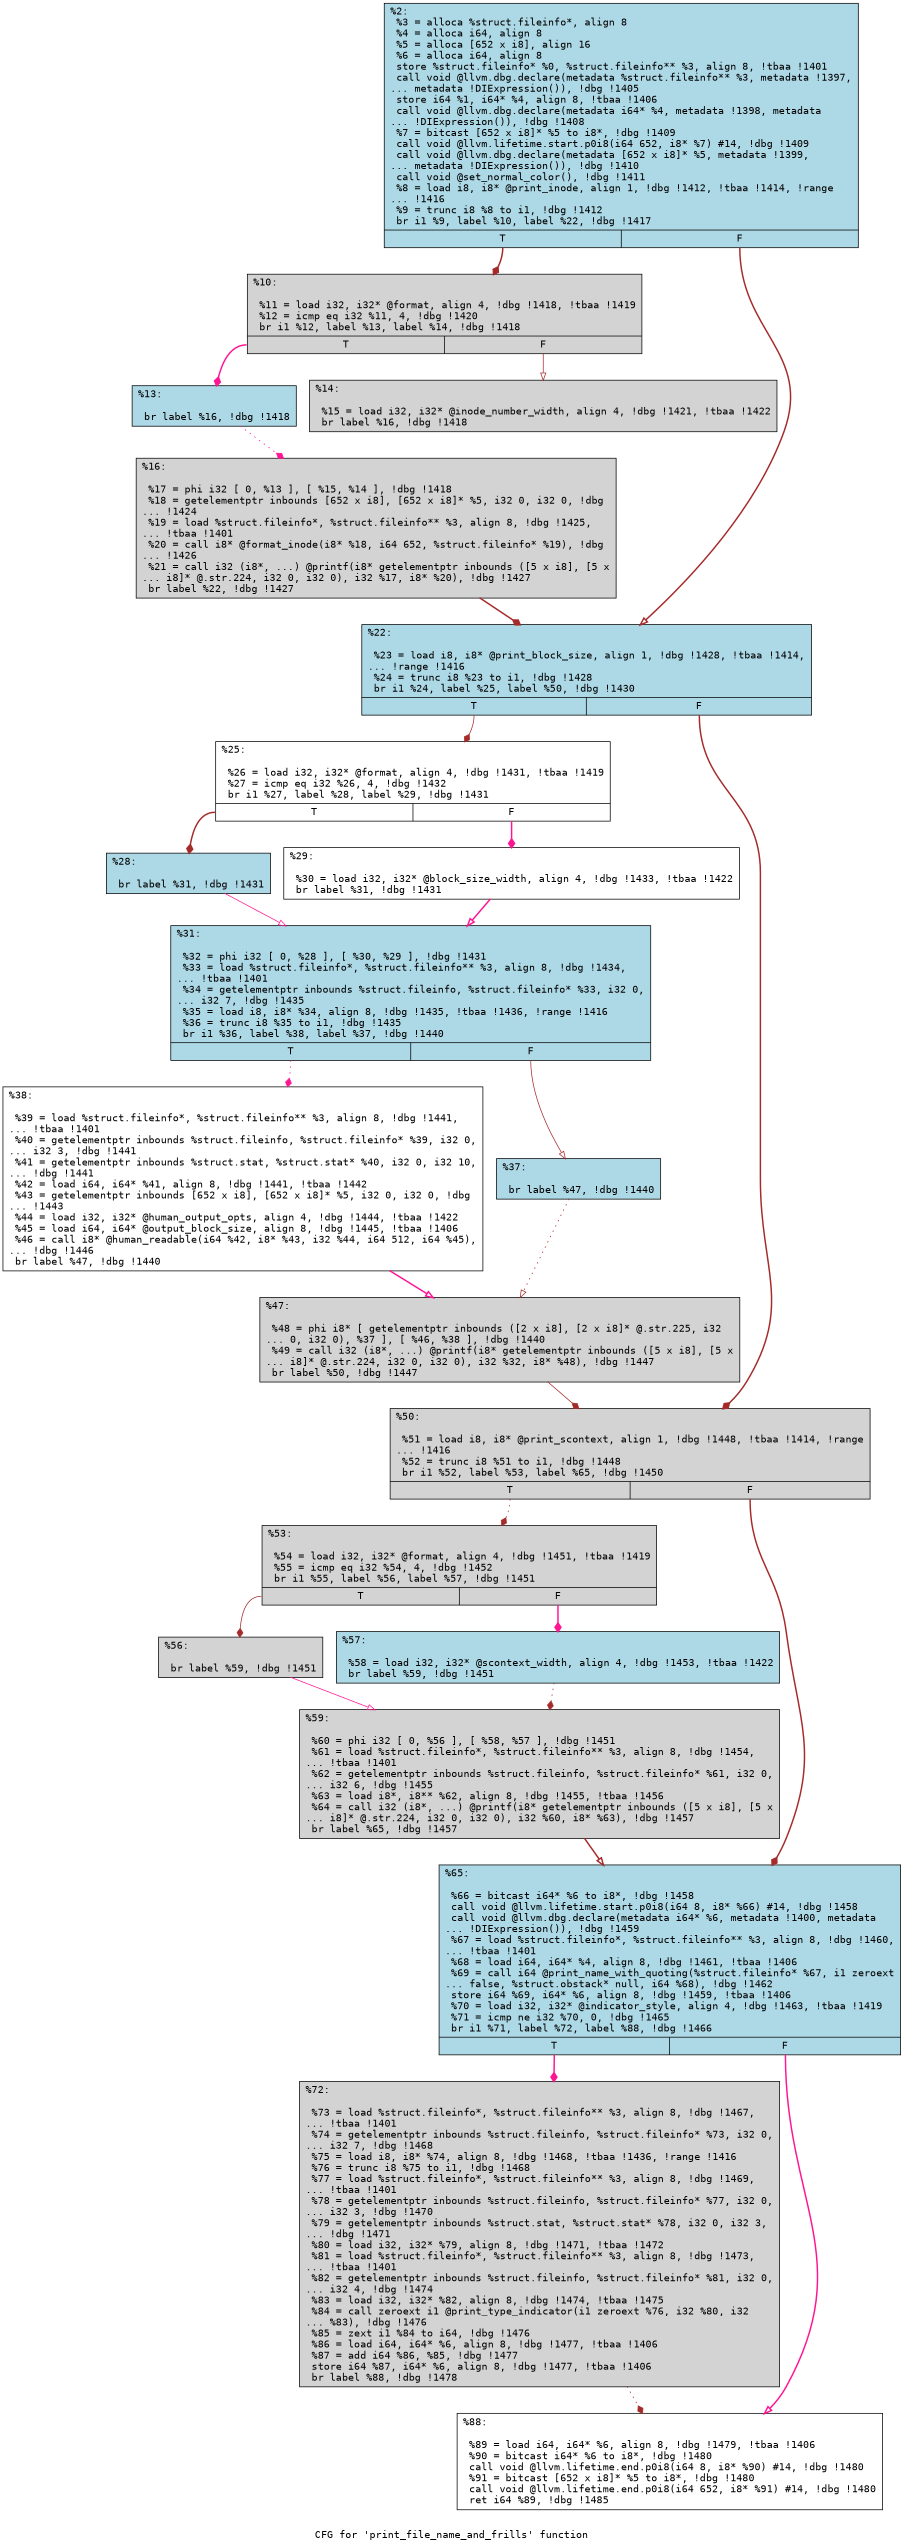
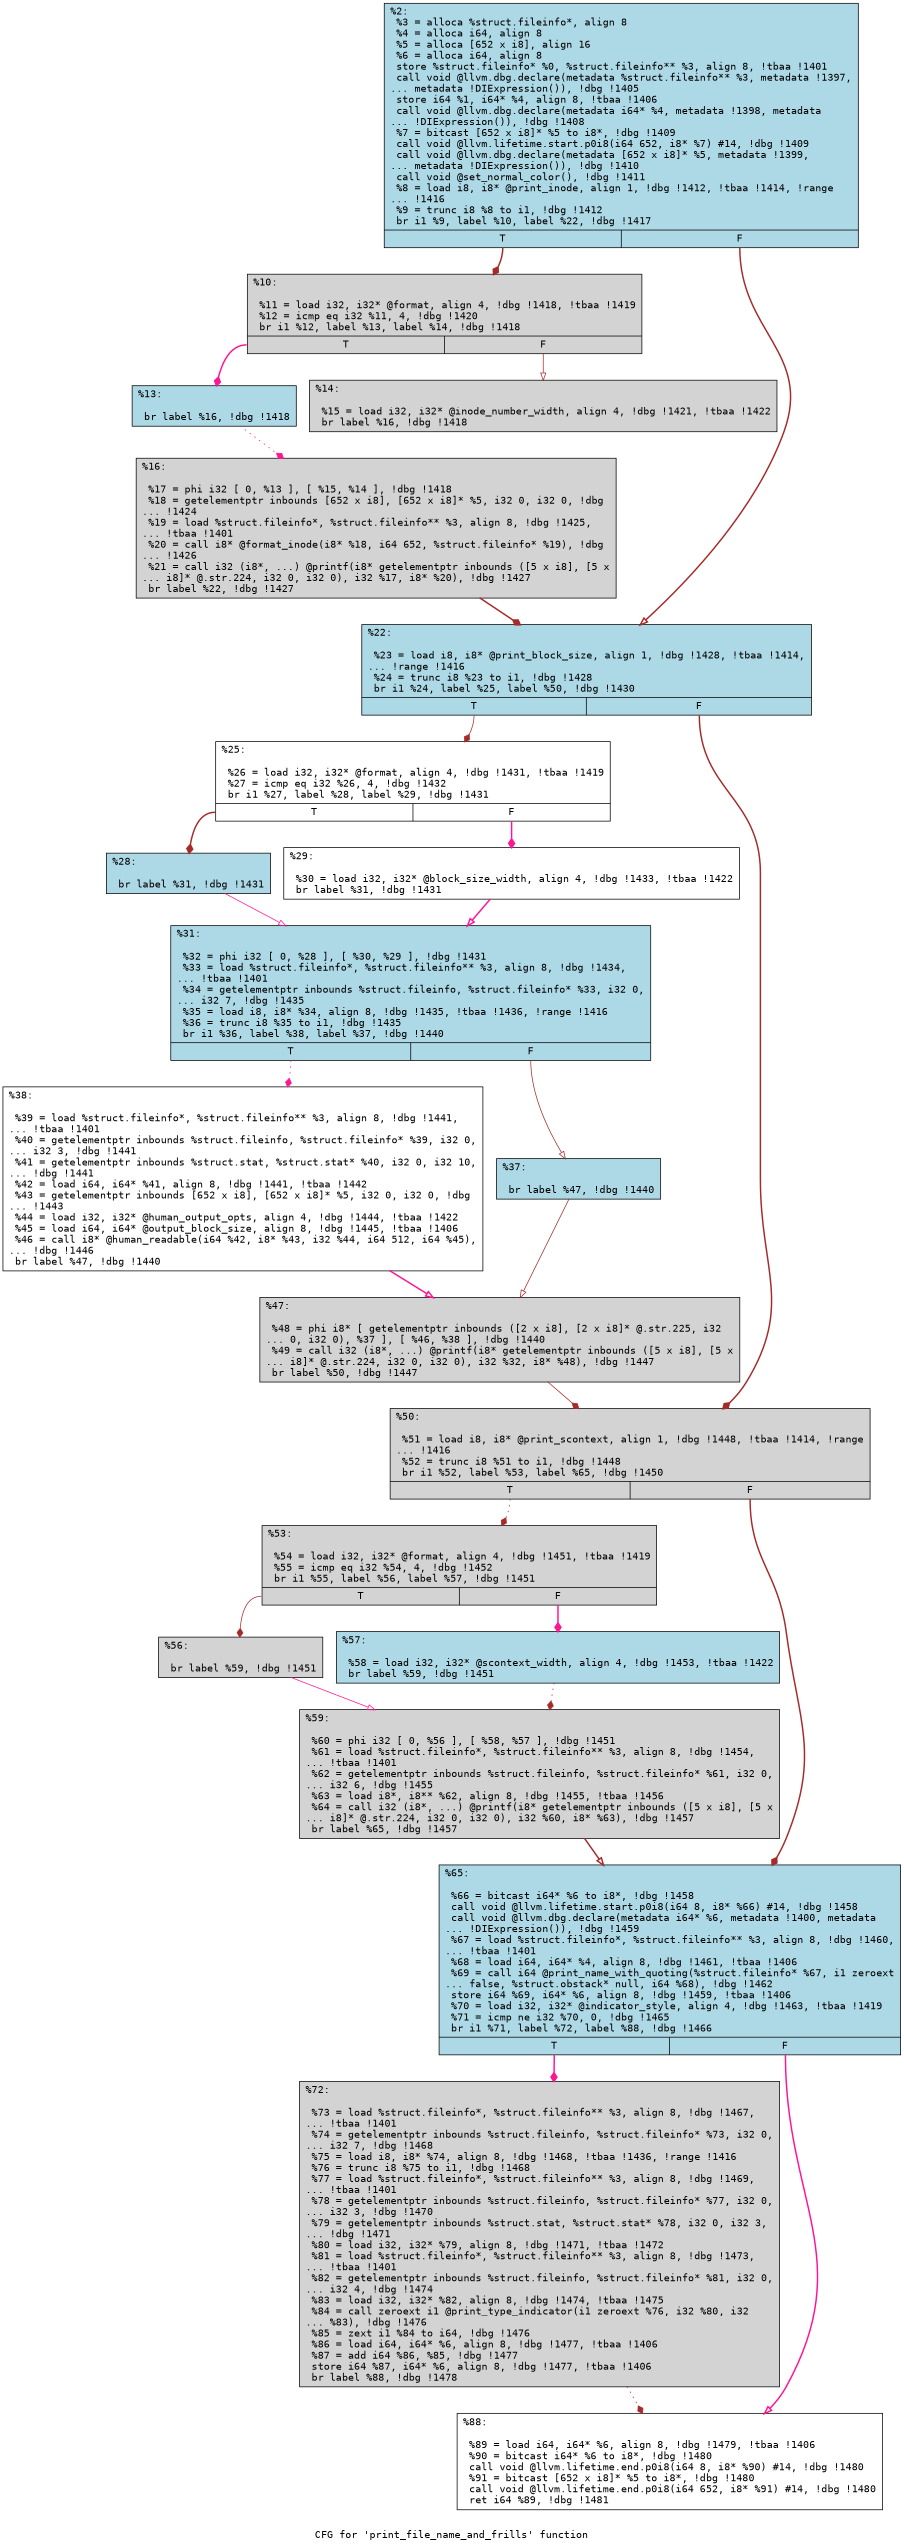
(546, 1245) -> (546, 1245)
(536, 2500) -> (536, 2500)
